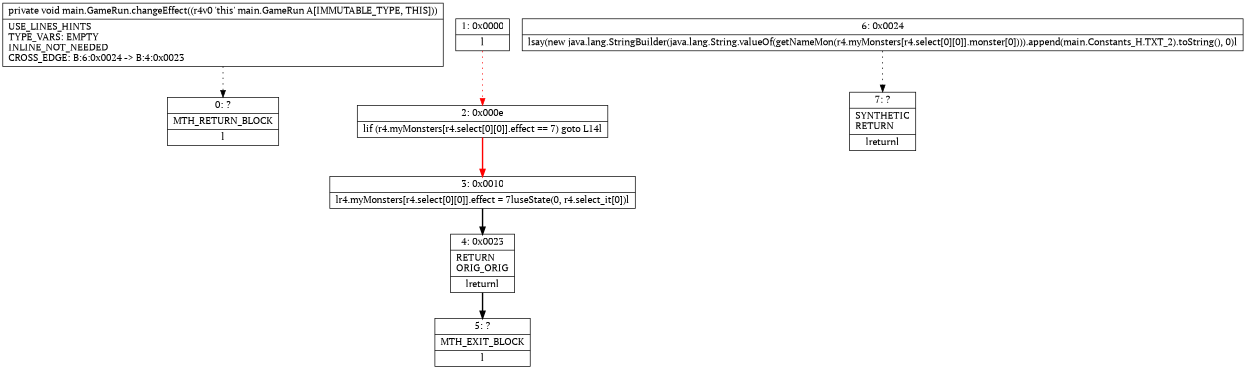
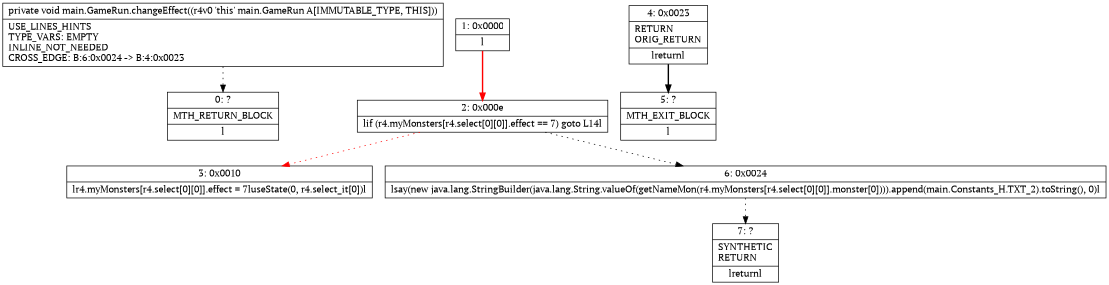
(483, 75) -> (483, 72)
none -> (611, 148)
(483, 153) -> (355, 148)
(483, 218) -> none
(483, 268) -> (668, 40)
